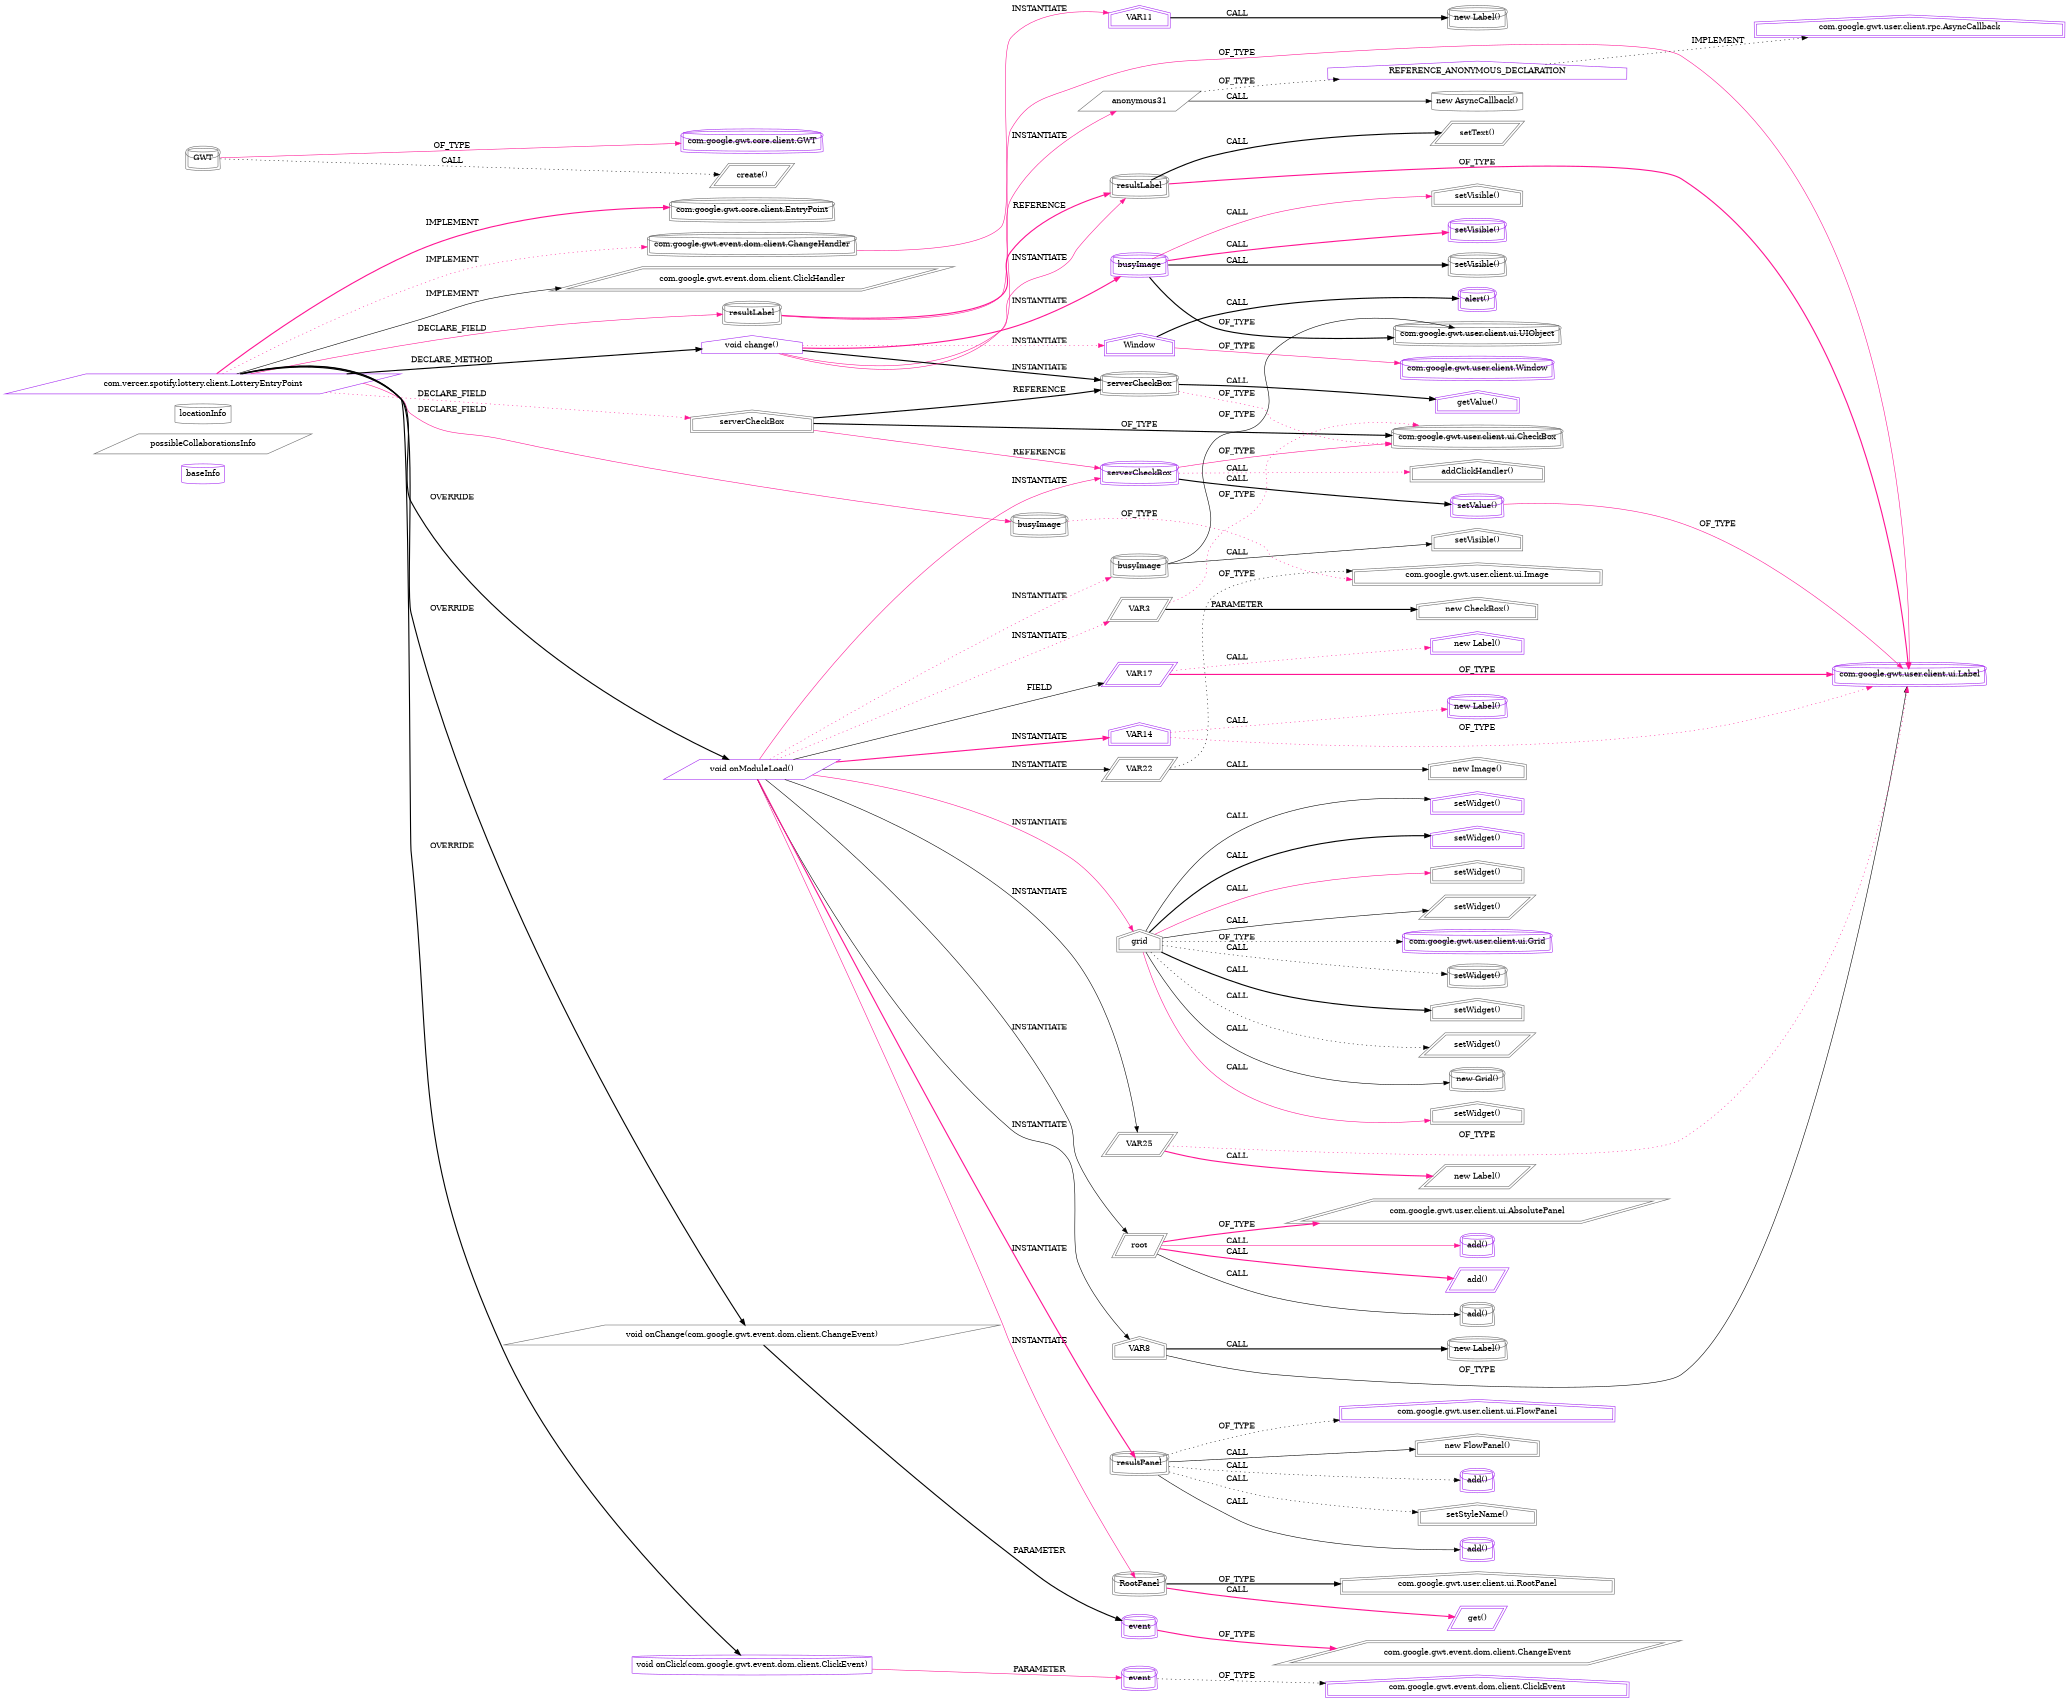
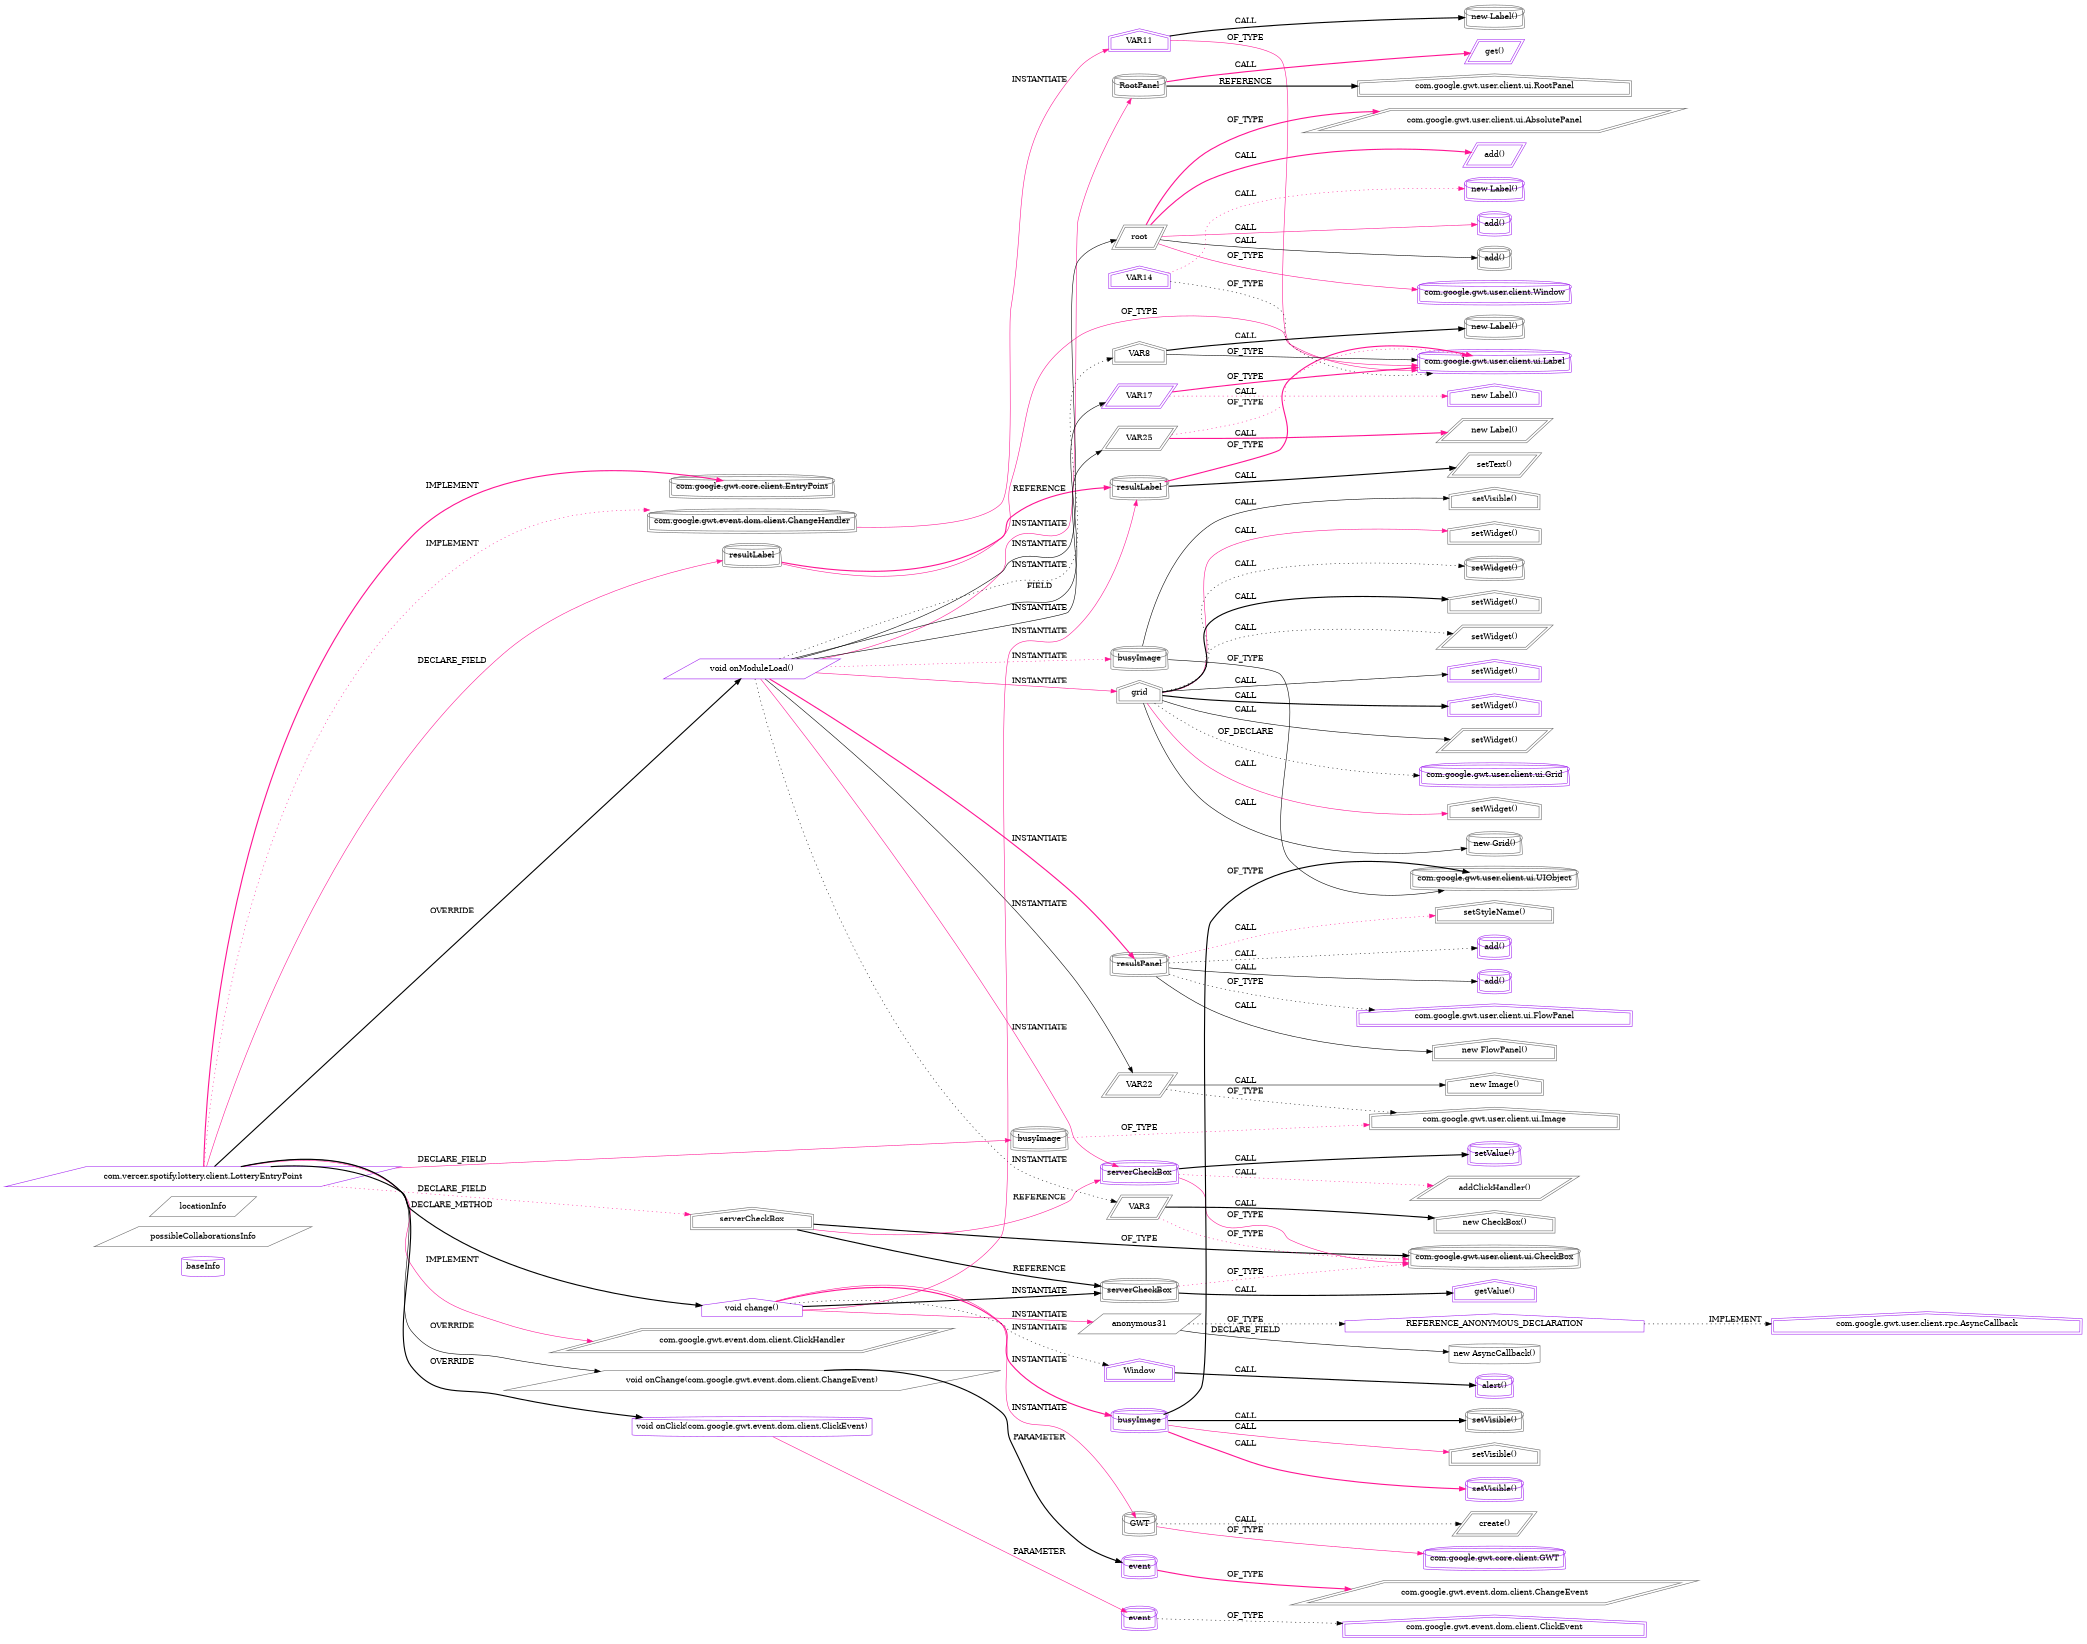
(1237, 97) -> (1246, 1330)
(395, 327) -> (417, 1273)
(950, 346) -> (952, 1309)
(1285, 355) -> (1277, 274)
(203, 414) -> (203, 1207)
(1477, 472) -> (1494, 1188)
(1719, 539) -> (1285, 208)
(1237, 605) -> (1246, 1204)
(940, 692) -> (875, 987)
(1521, 745) -> (1277, 308)
(970, 750) -> none
(473, 803) -> (408, 1323)
(1237, 938) -> (1246, 732)
(949, 1067) -> (1034, 580)
none -> (1007, 1369)
(1289, 1500) -> (1298, 929)
(1237, 1580) -> (1246, 82)
